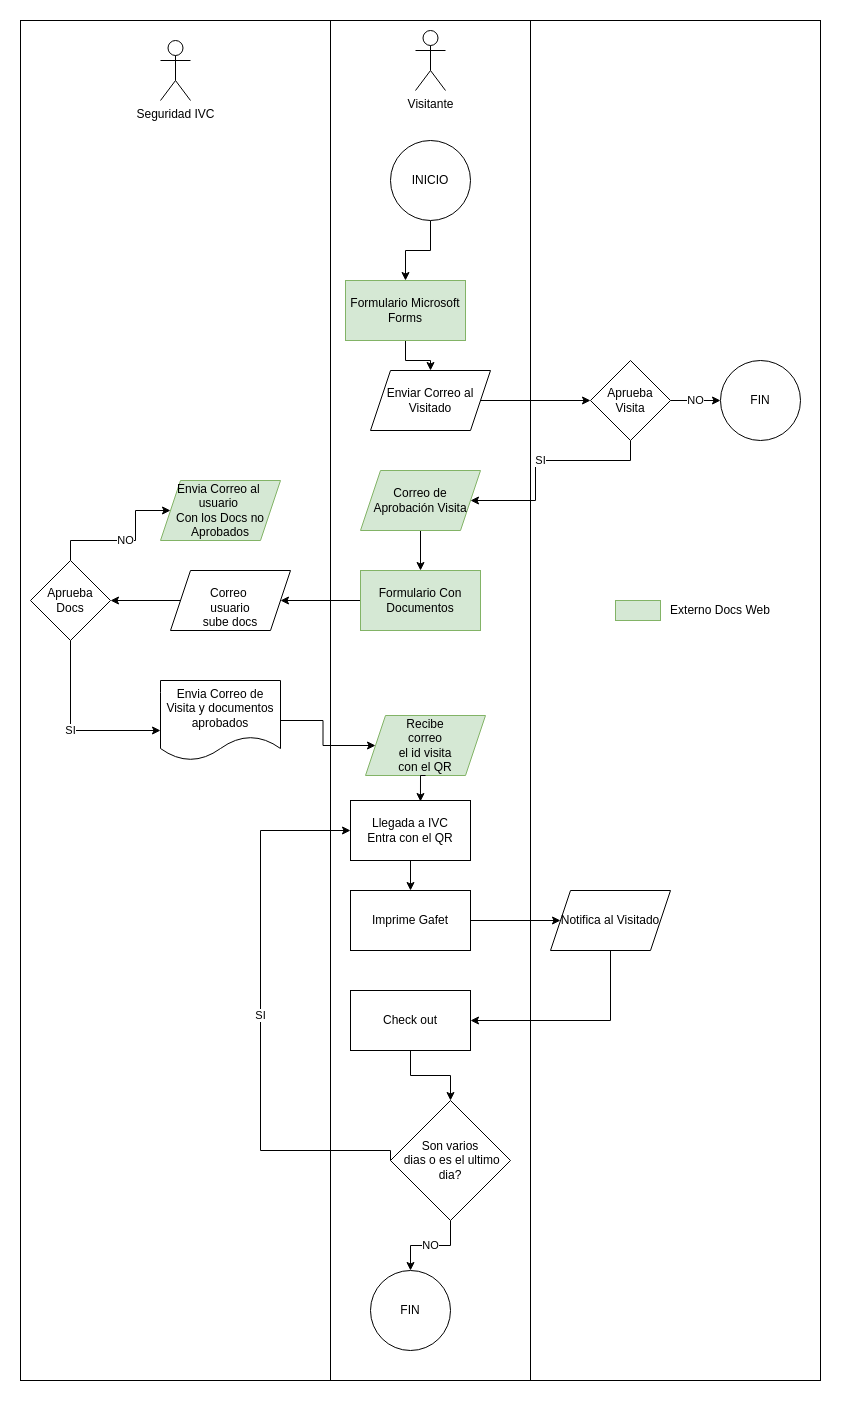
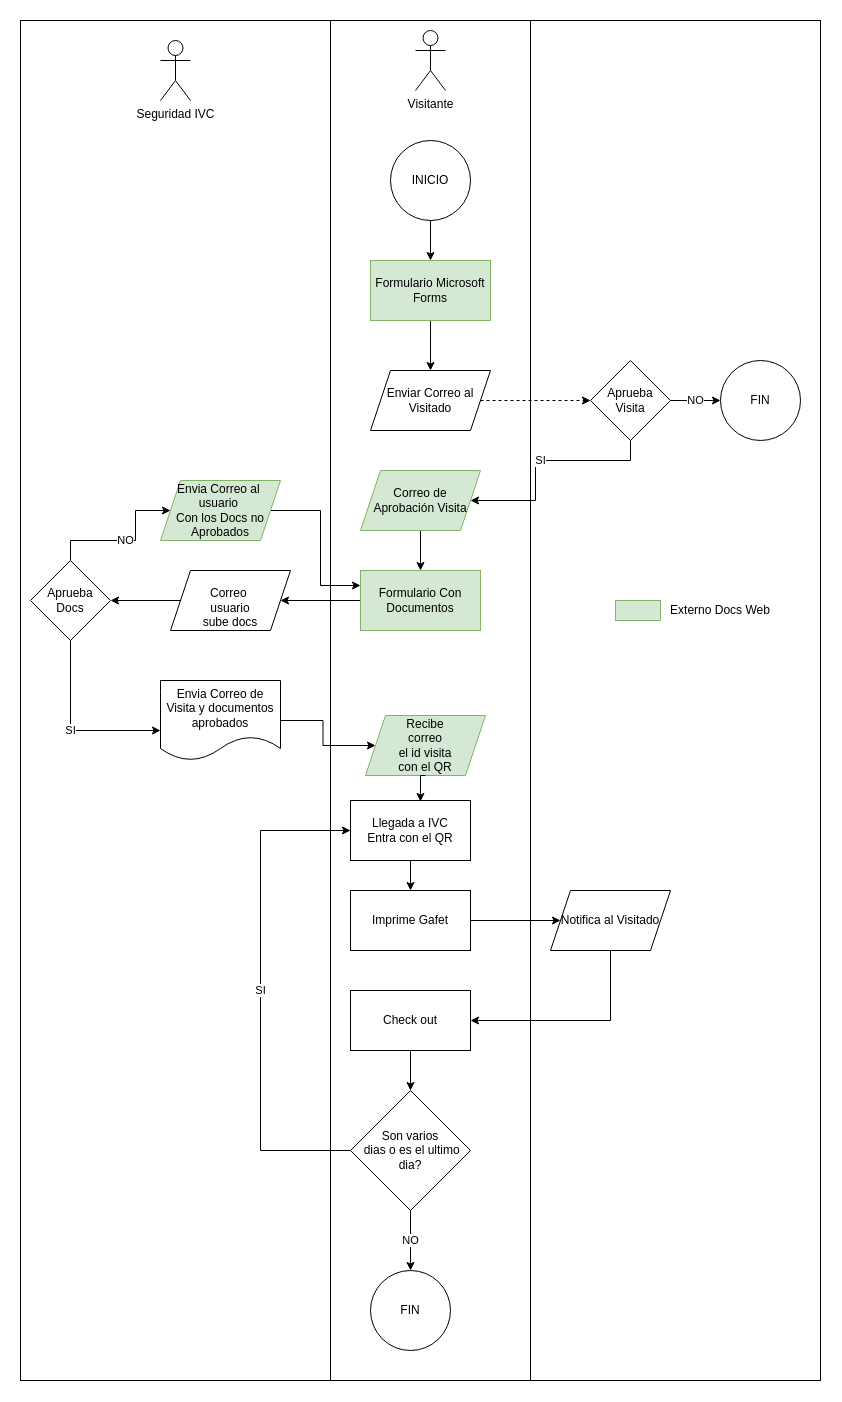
(406, 311) -> (431, 291)
(533, 401) -> (533, 401)
none -> (321, 540)
(451, 1161) -> (411, 1151)
